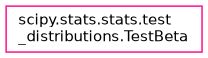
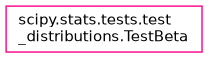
(104, 29) -> (104, 29)
